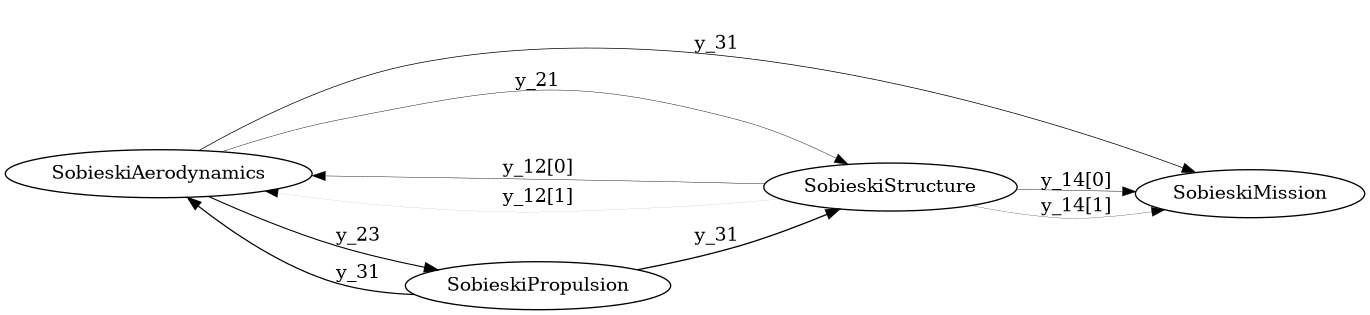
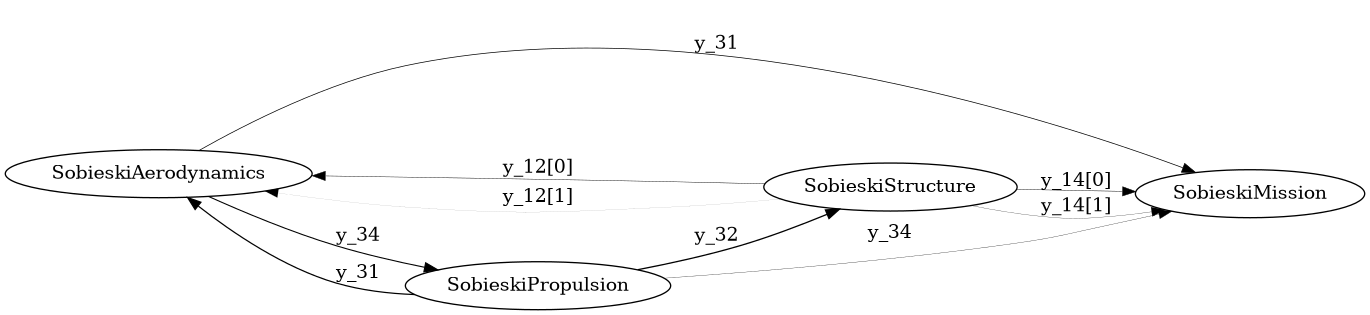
(530, 91) -> none
(359, 236) -> (359, 236)
(717, 236) -> (717, 236)
none -> (913, 256)
